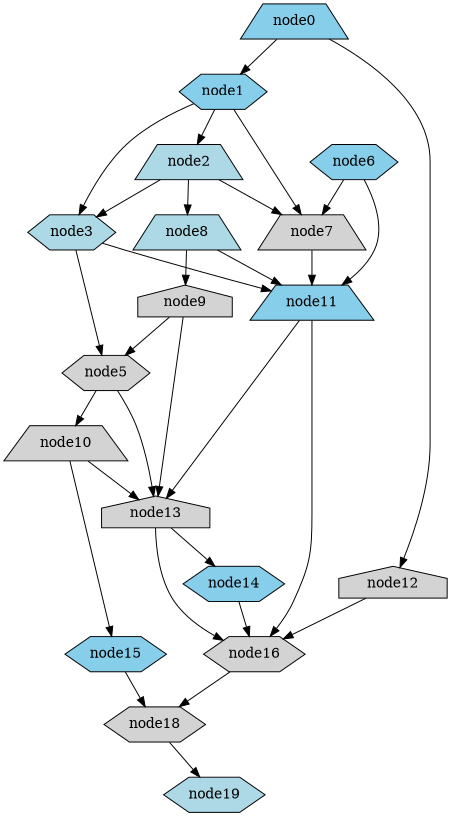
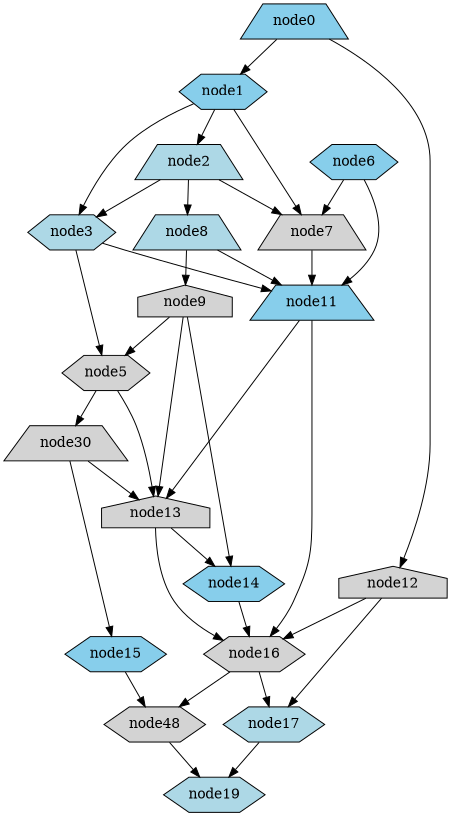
none -> (207, 431)
(66, 443) -> (66, 443)
(155, 724) -> (155, 724)
none -> (274, 724)
